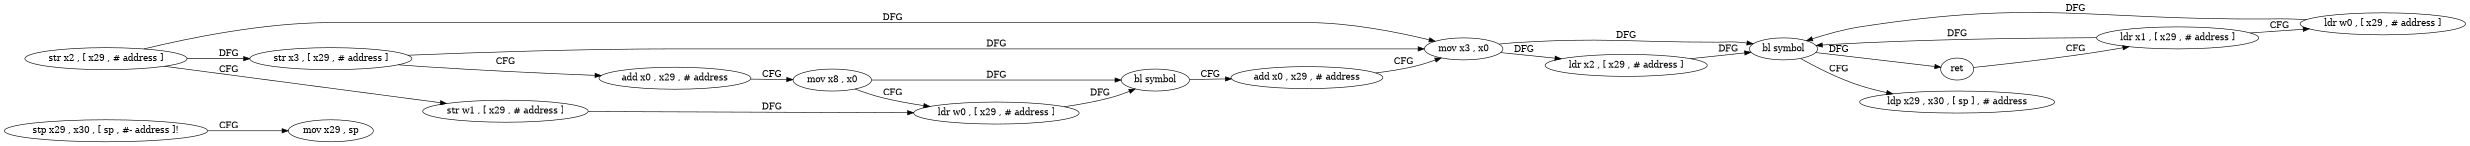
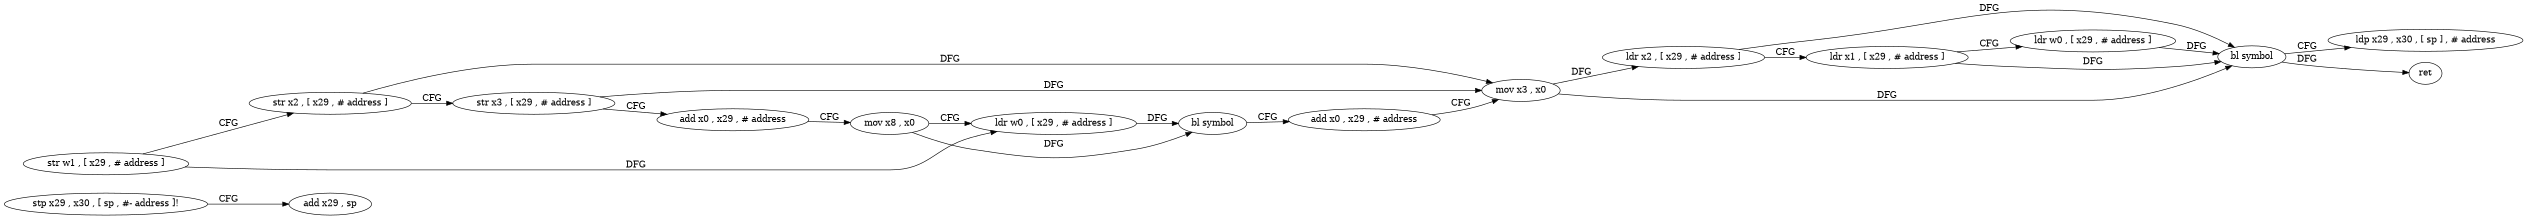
(229, 54) -> (432, 99)
(2048, 59) -> (1782, 57)
(302, 85) -> (215, 134)
(331, 131) -> (330, 204)
